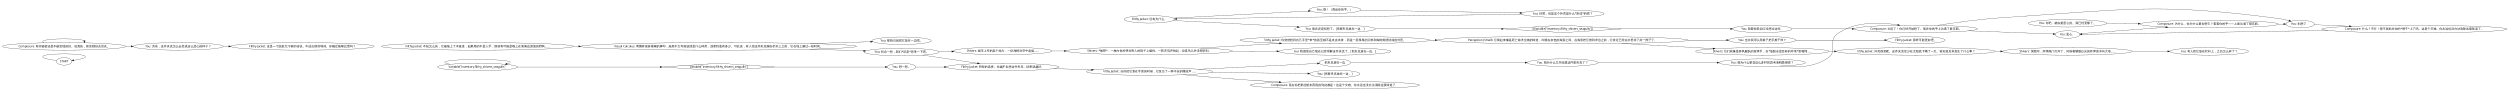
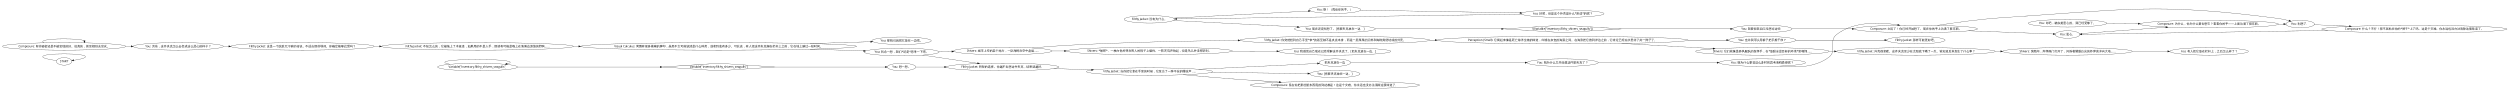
none -> (377, 46)
(1240, 46) -> (1135, 42)
